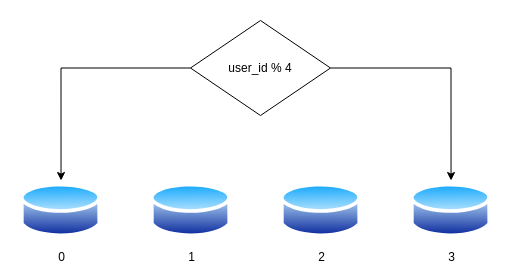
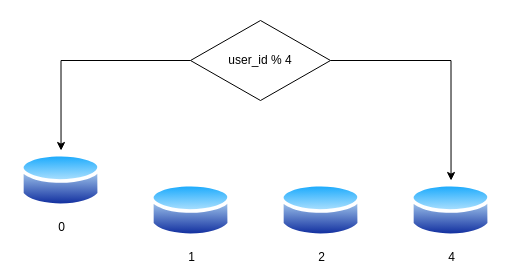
(261, 68) -> (261, 61)
(61, 211) -> (61, 181)
(452, 258) -> (452, 258)
